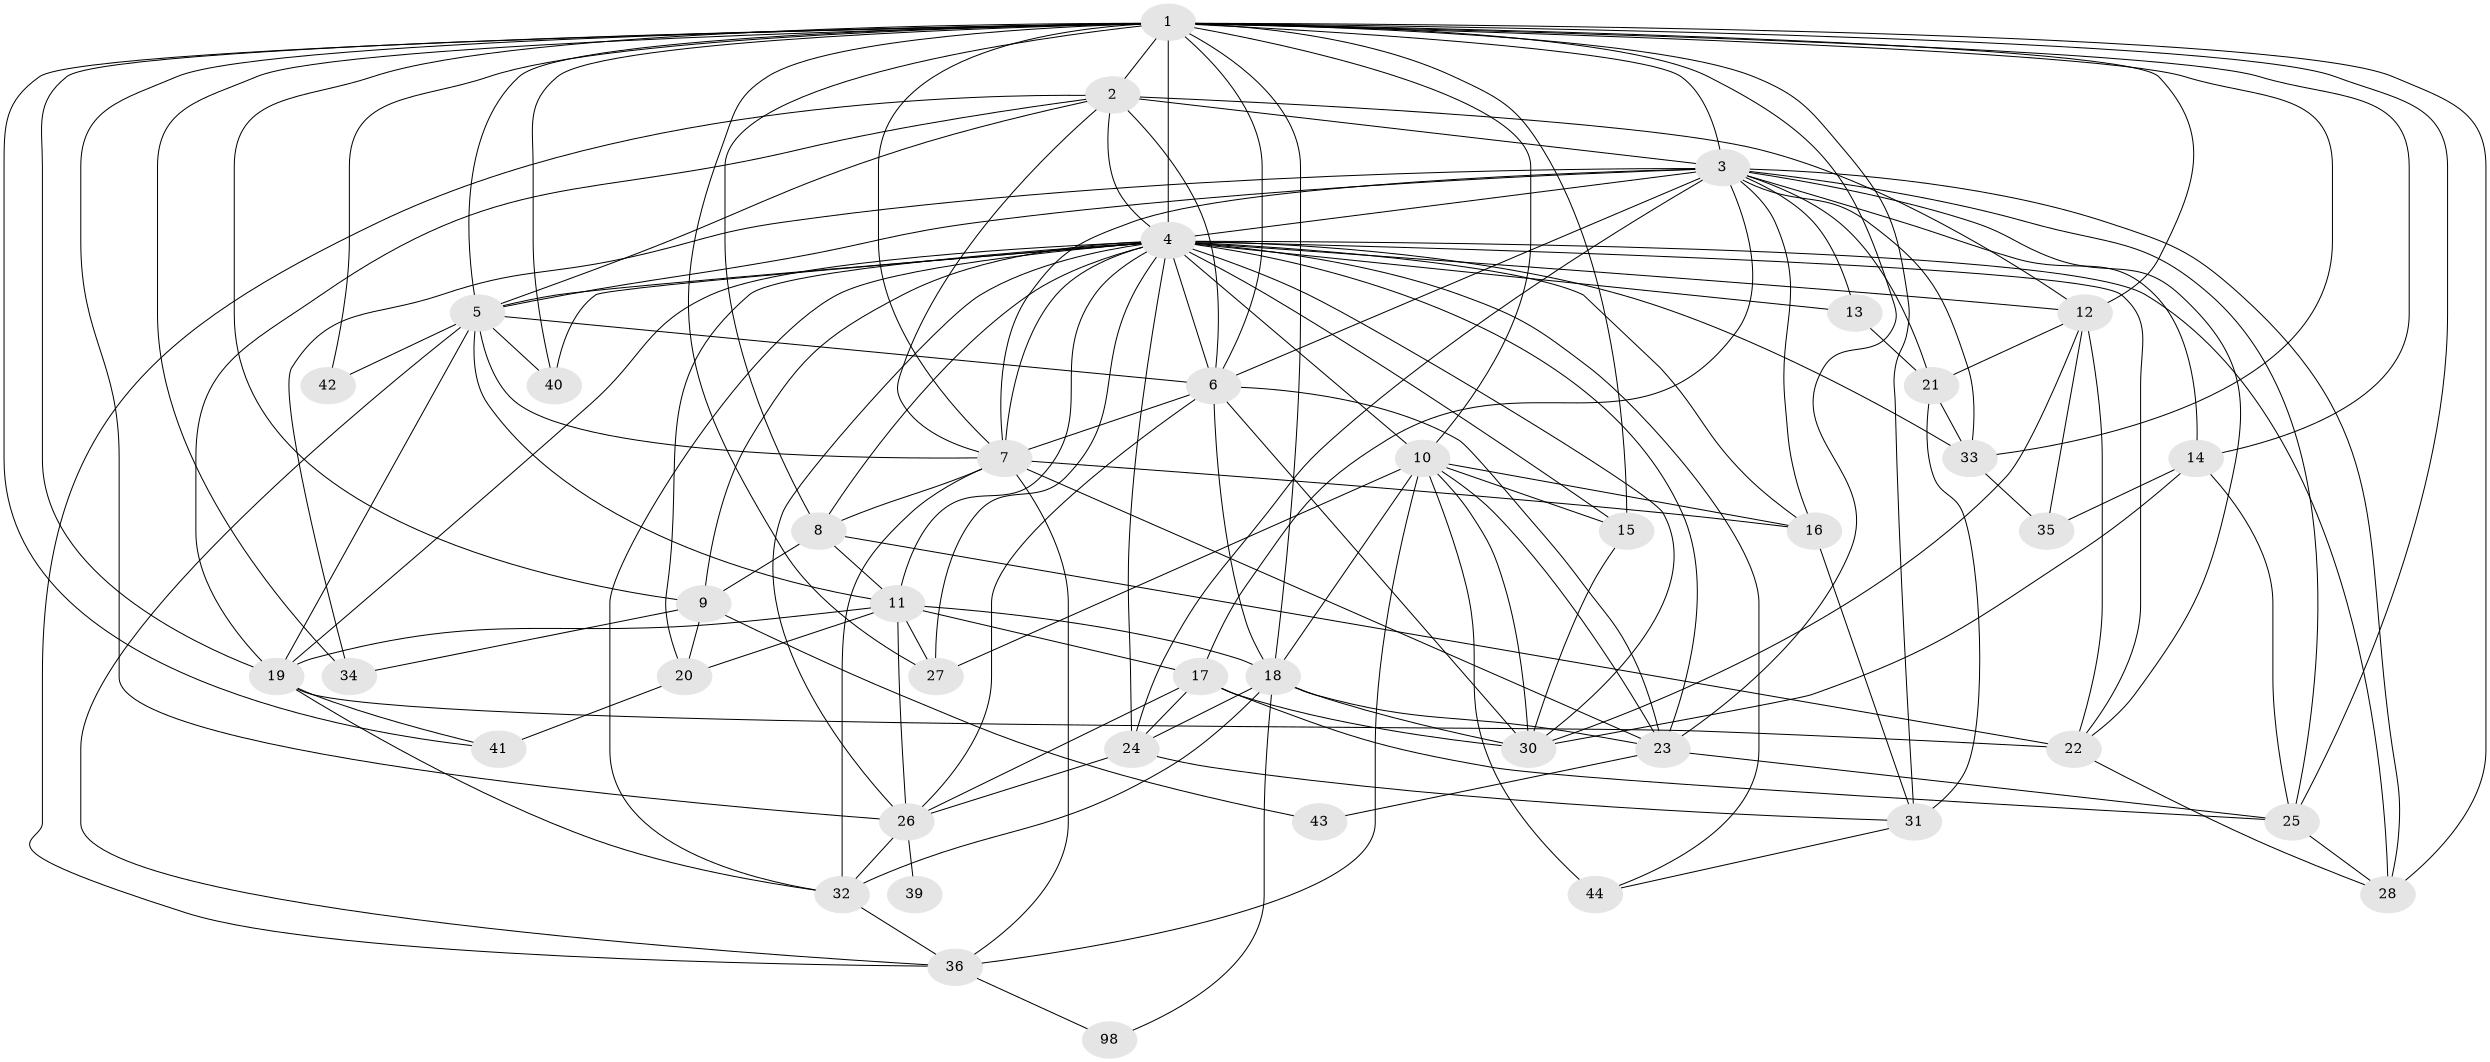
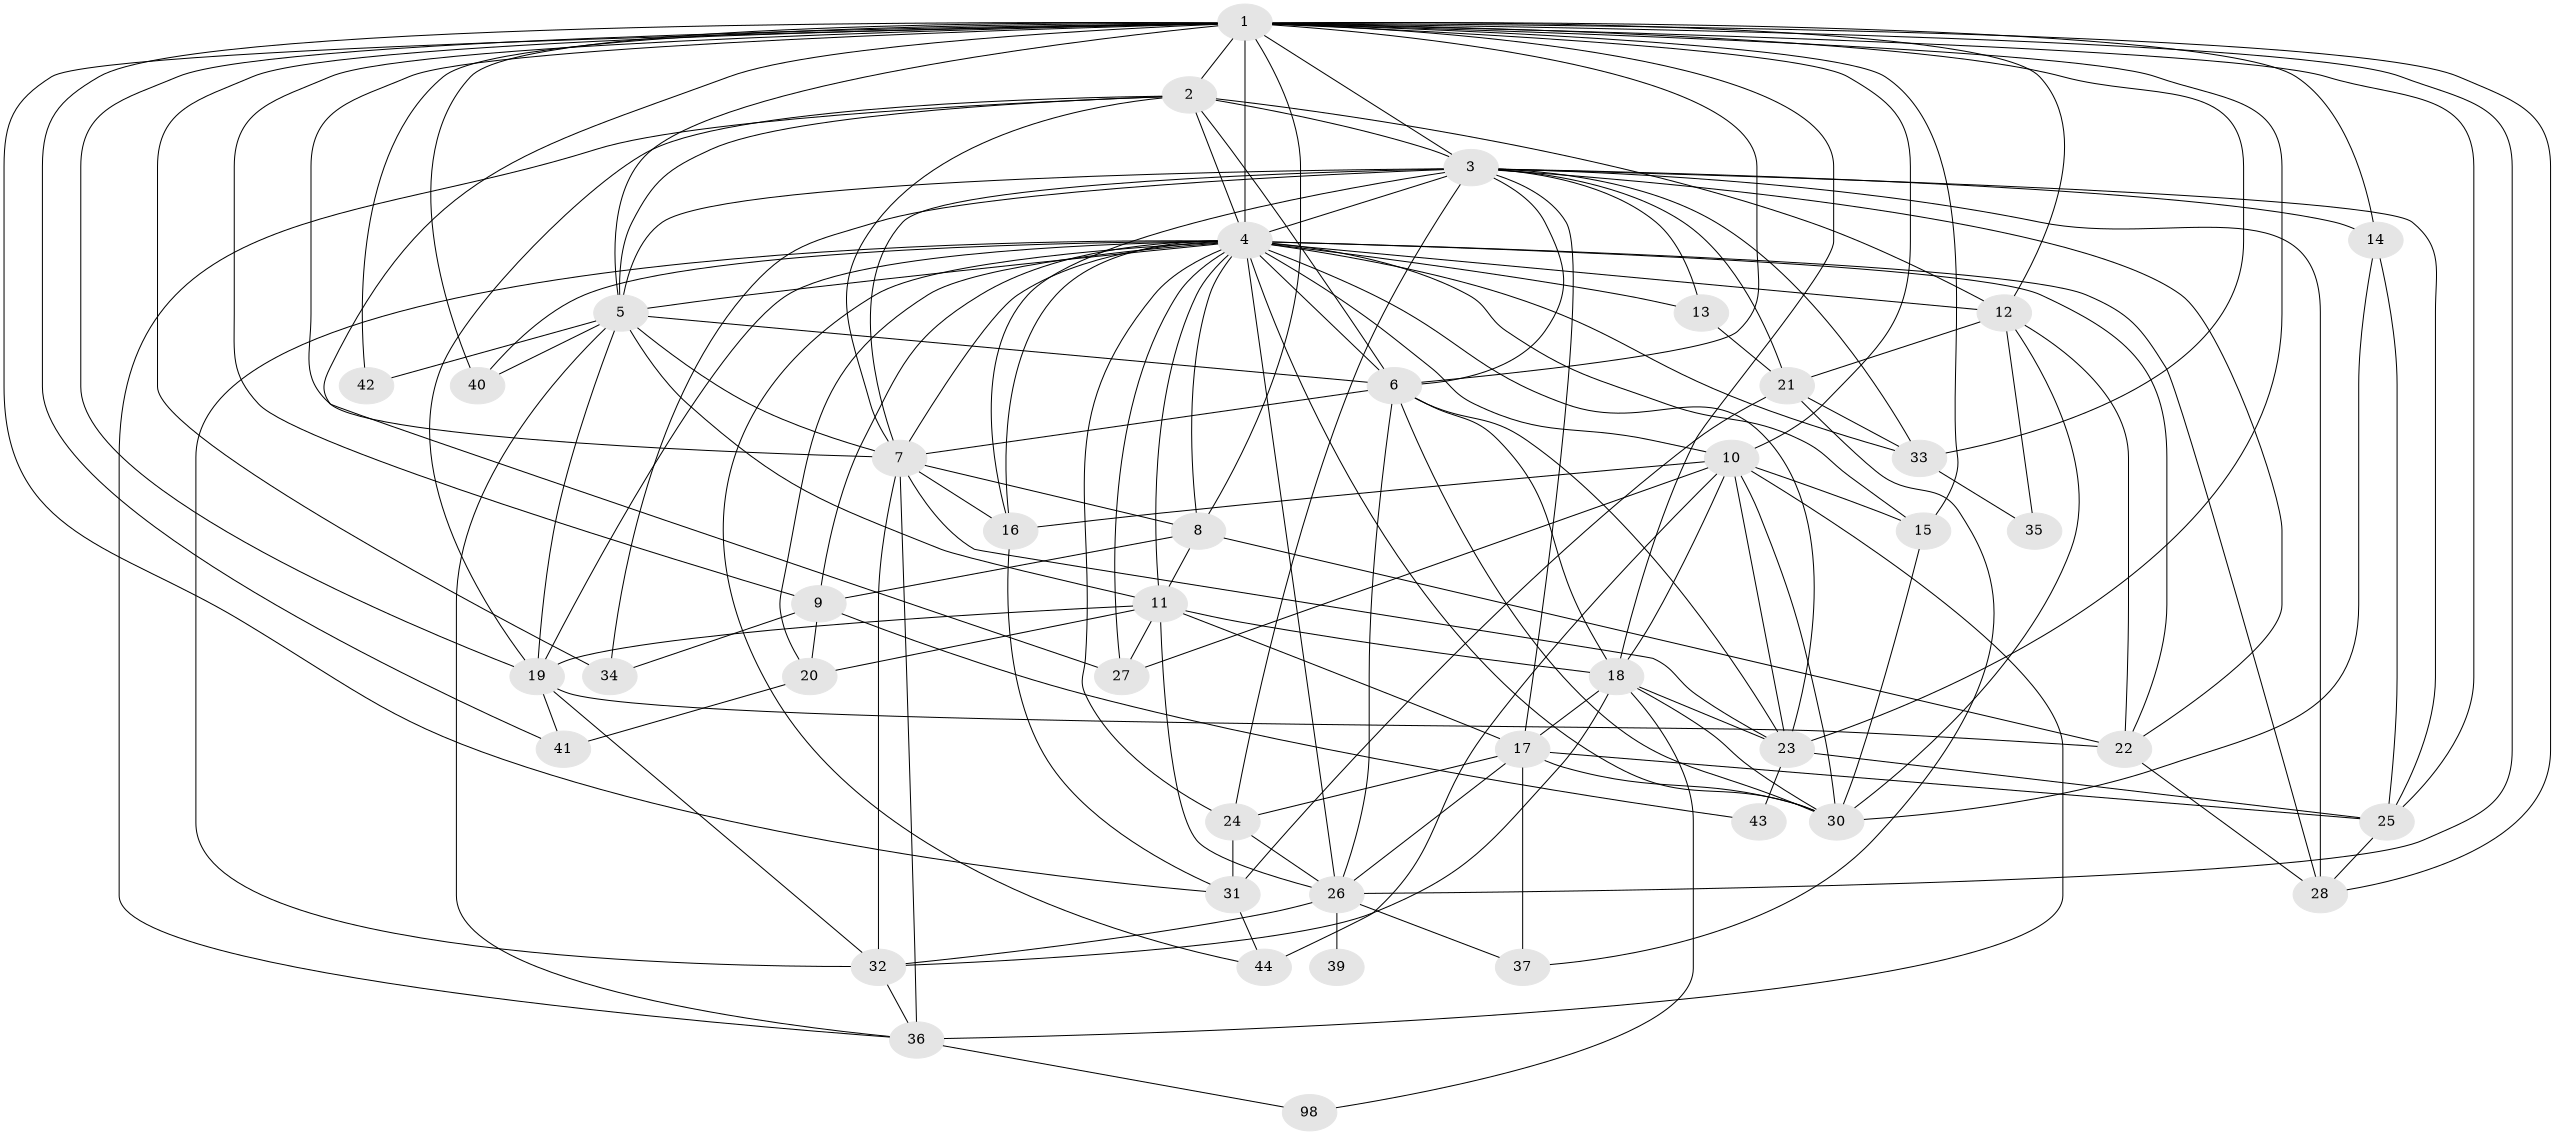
(2121, 495) -> none
(1203, 713) -> (1570, 713)
none -> (1523, 967)
